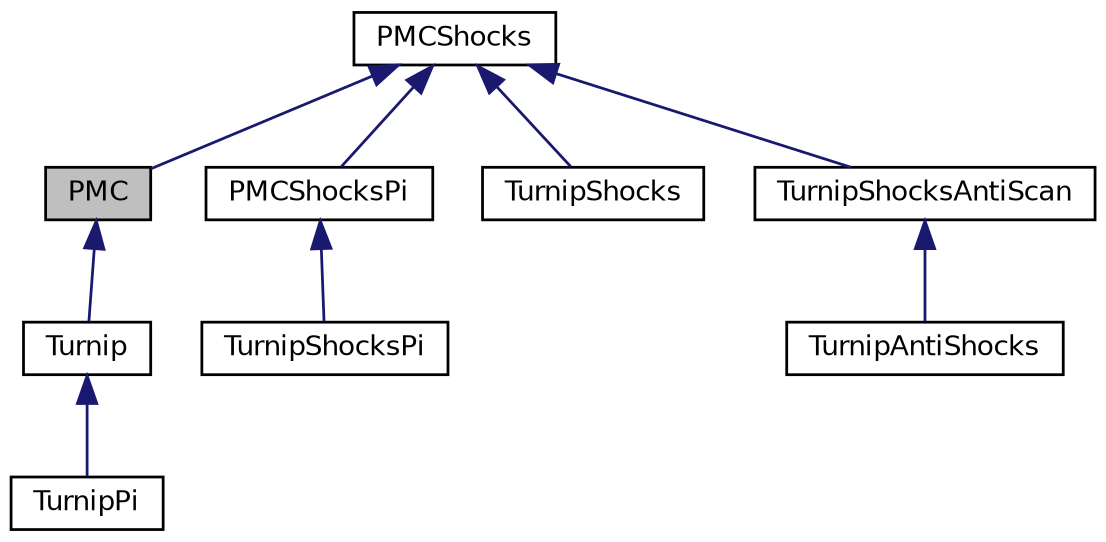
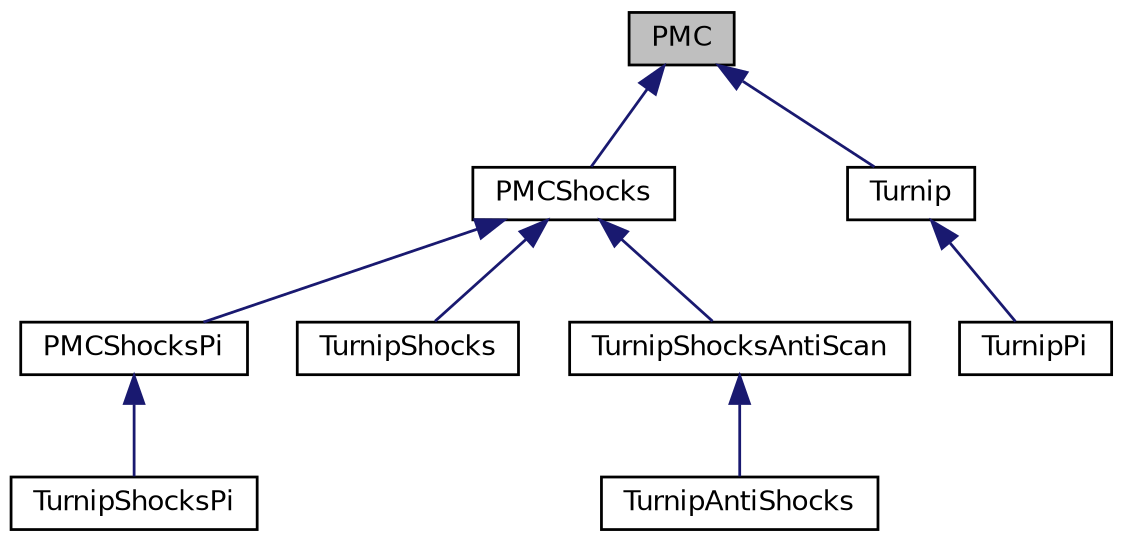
(262, 122) -> (619, 128)
